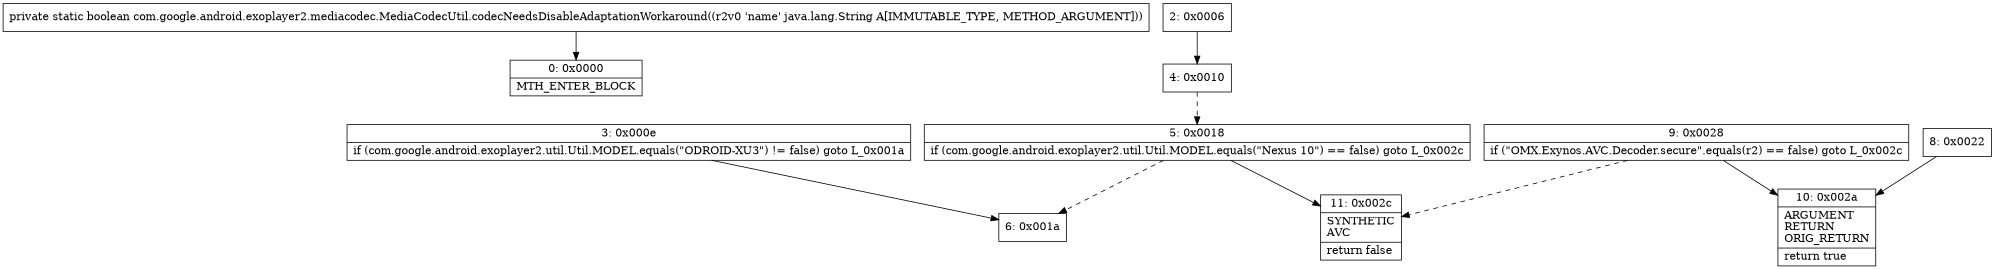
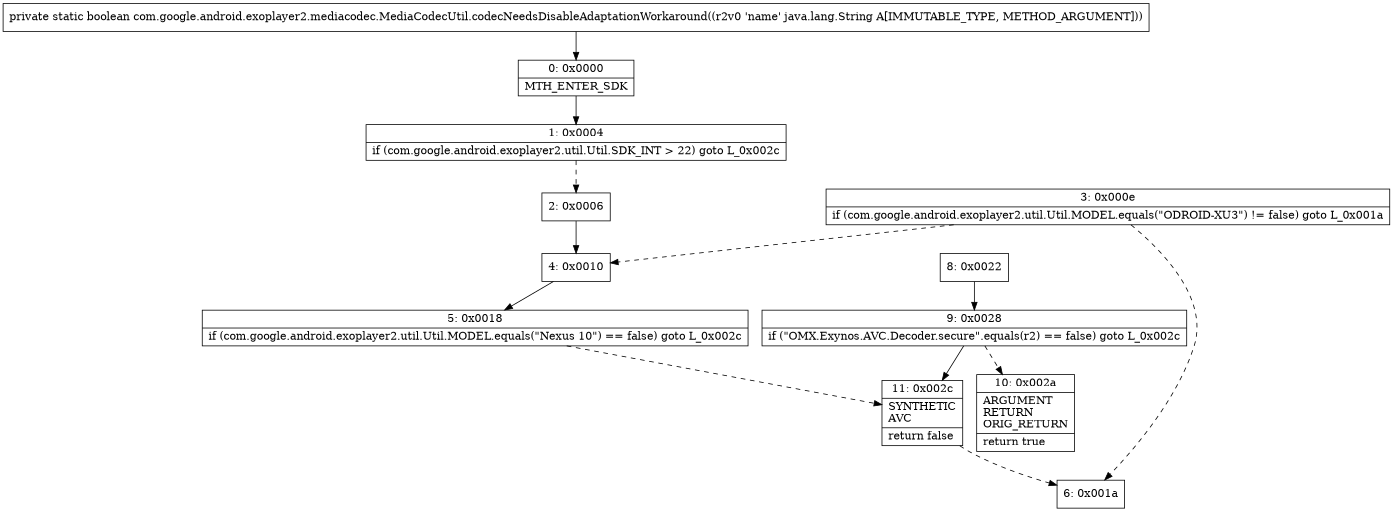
(576, 87) -> (576, 87)
(1197, 104) -> (532, 294)
none -> (576, 142)
(1910, 174) -> (974, 292)
(1747, 176) -> (992, 357)
(1272, 181) -> (720, 375)
(1115, 185) -> (1003, 467)
(1518, 188) -> (955, 360)
(851, 189) -> (1192, 351)
none -> (786, 243)
